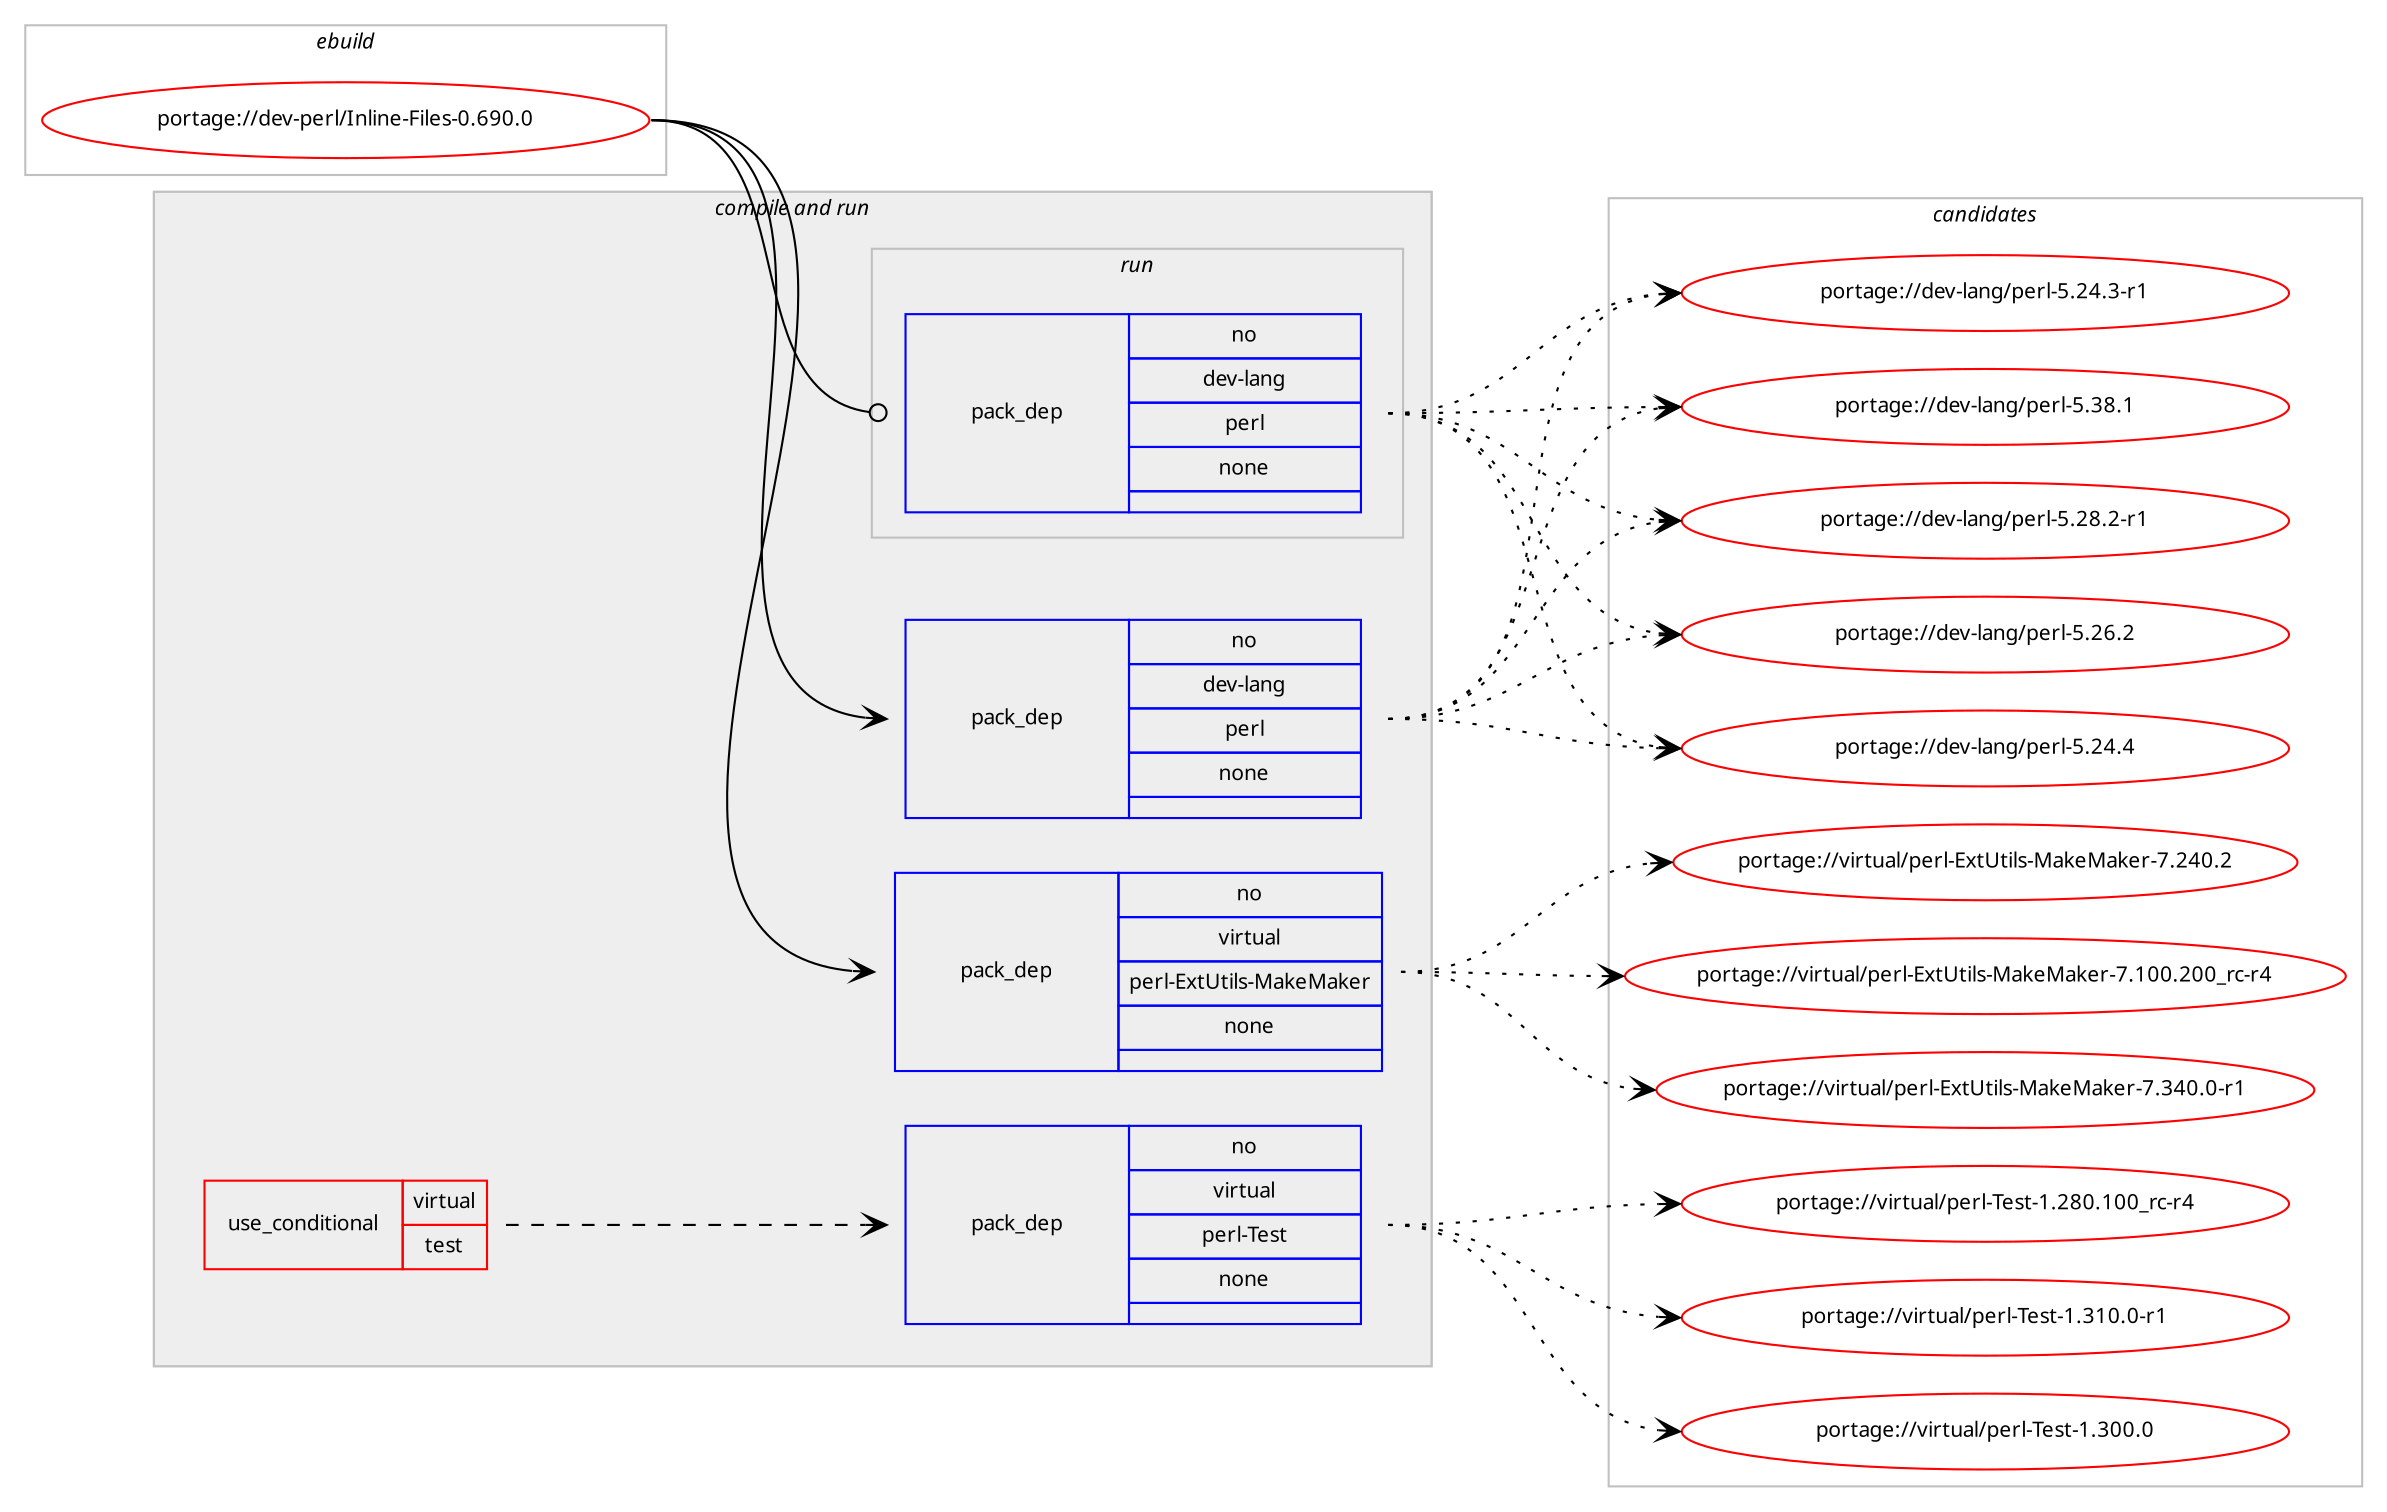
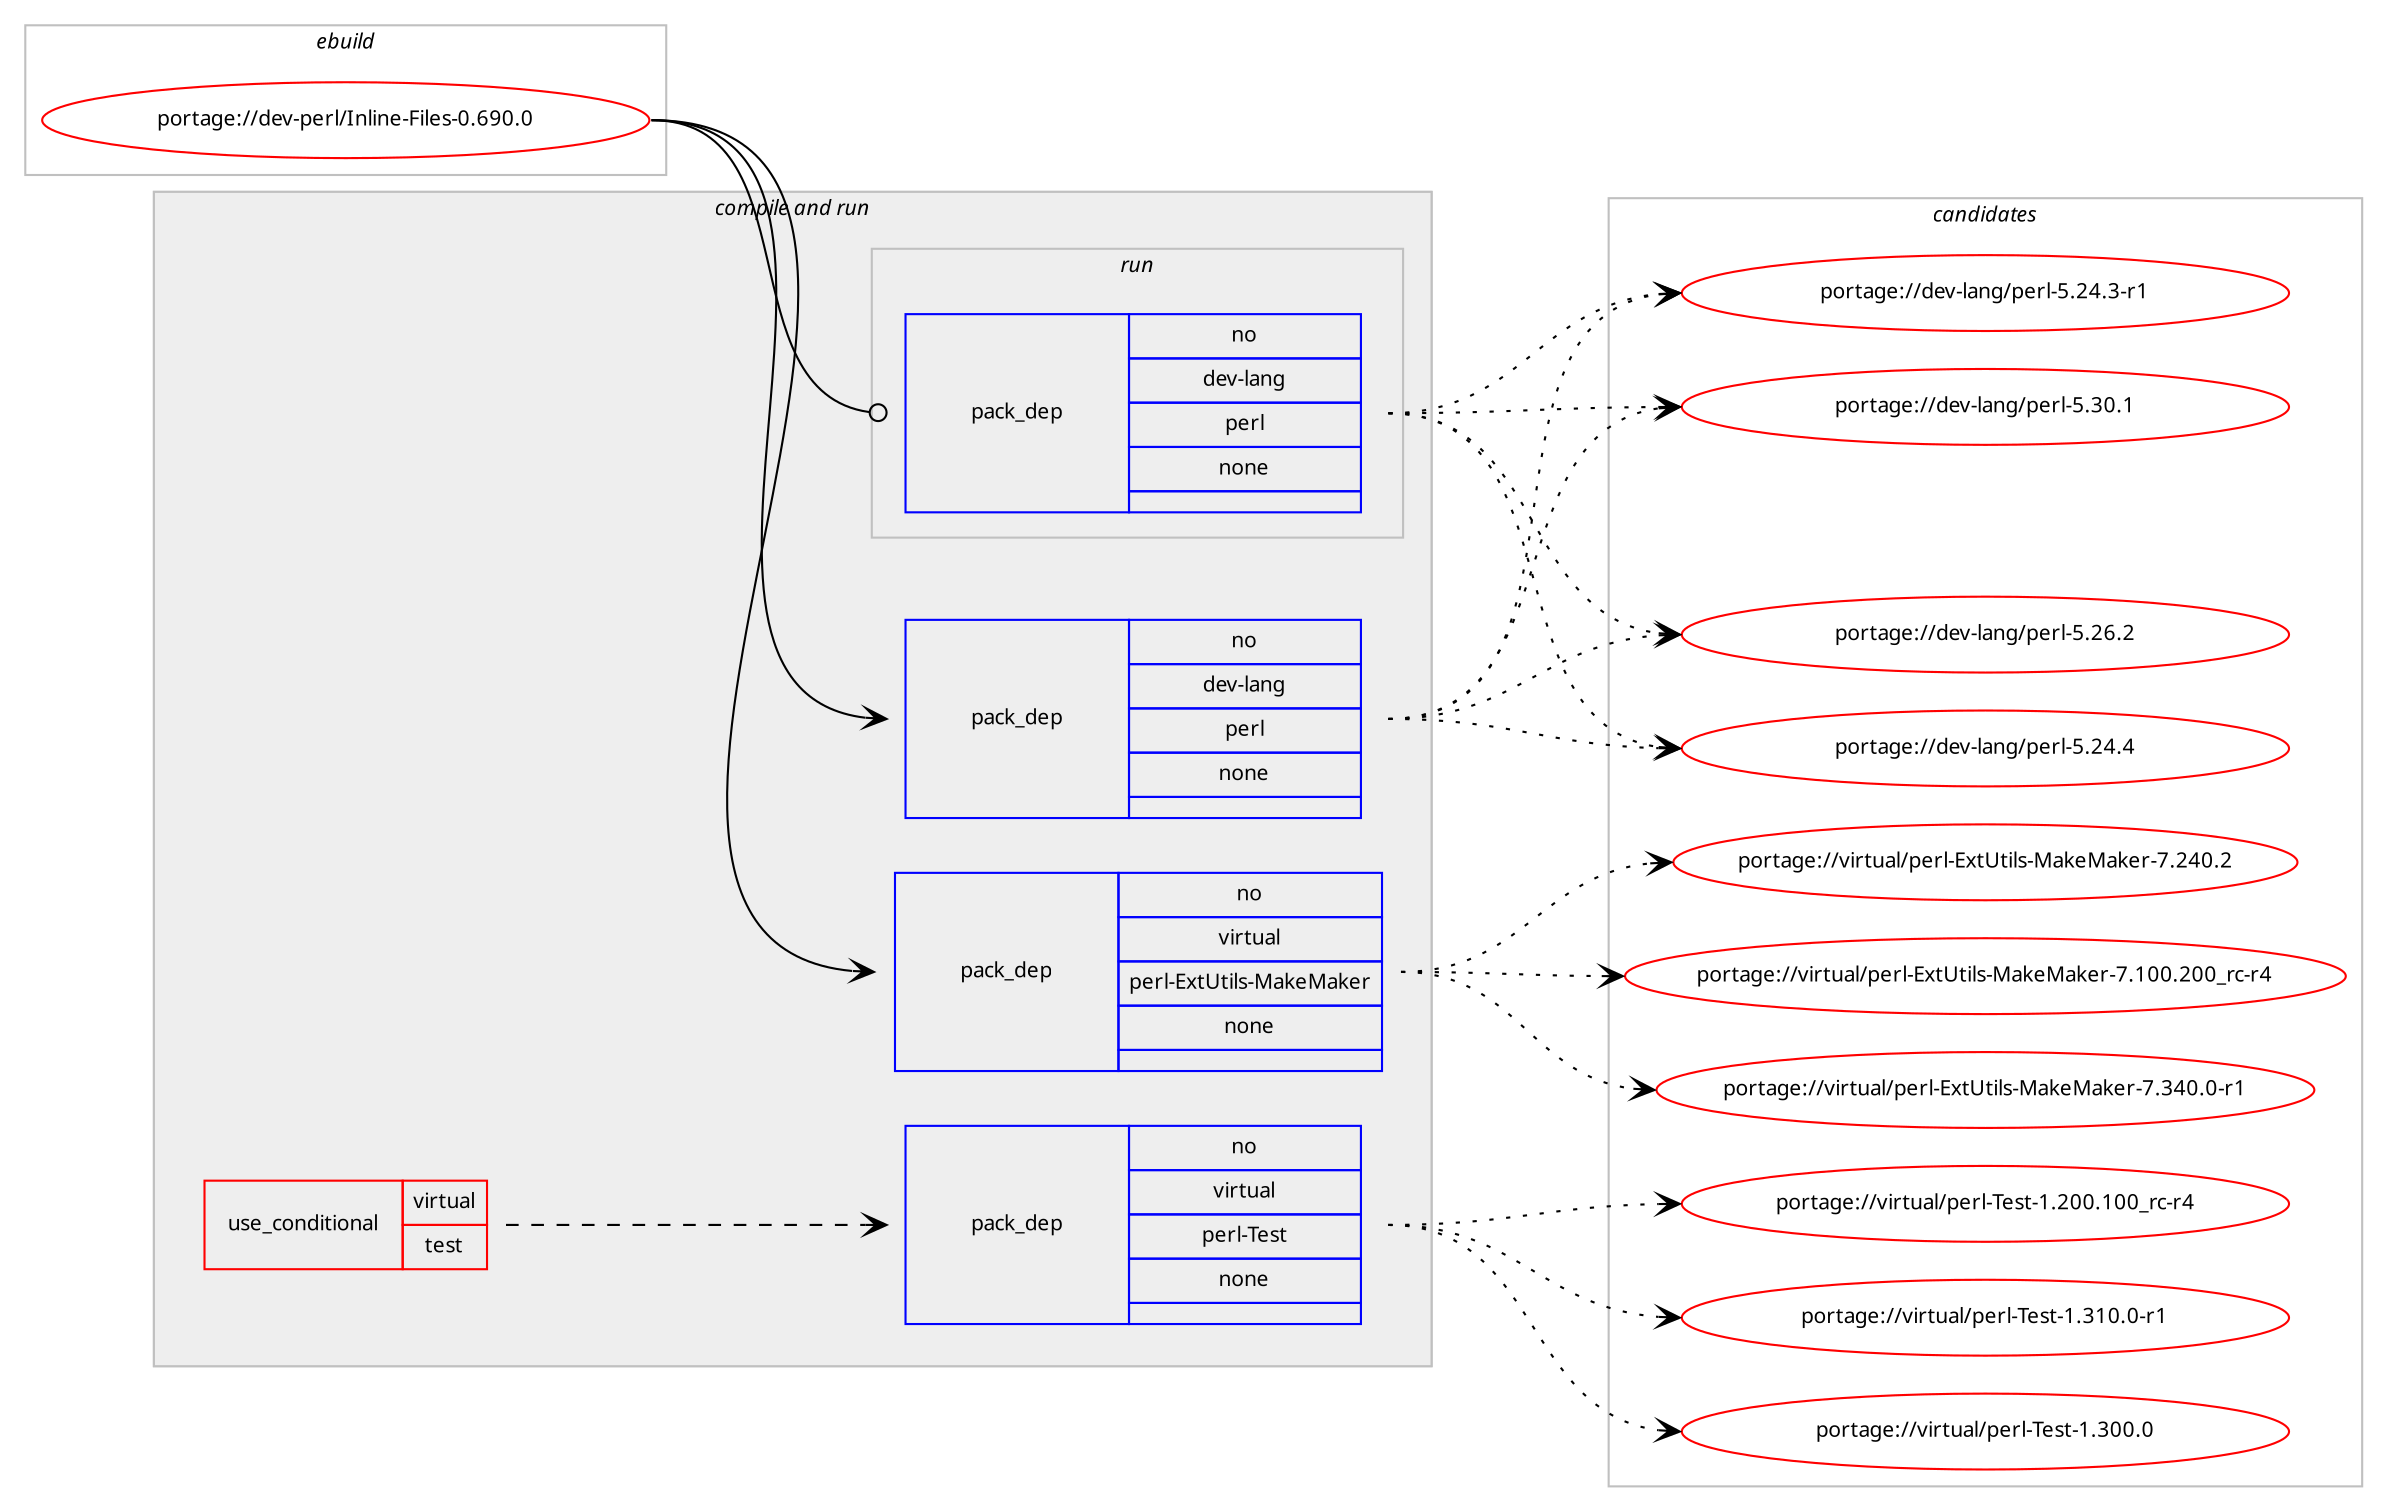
(1985, 407) -> (1985, 407)
(1985, 521) -> none
(1985, 1204) -> (1985, 1204)
